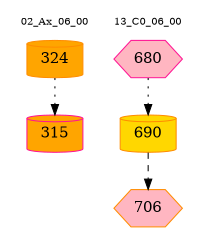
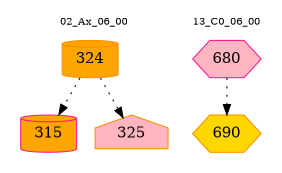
none -> (132, 134)
(148, 134) -> (227, 134)
(148, 208) -> none
